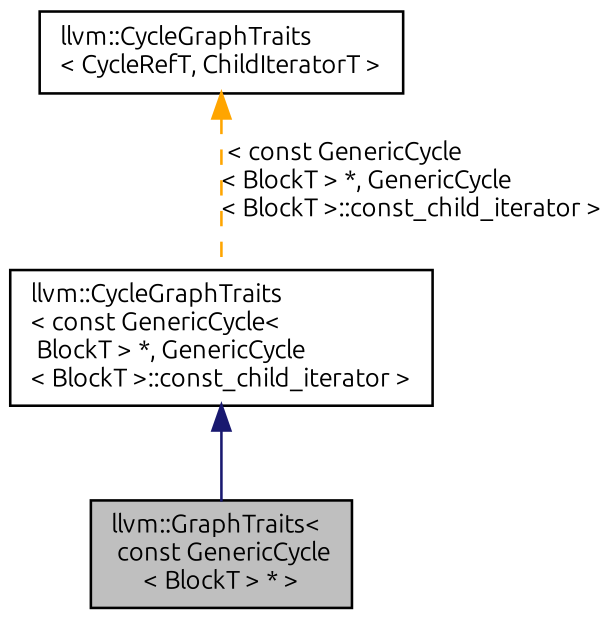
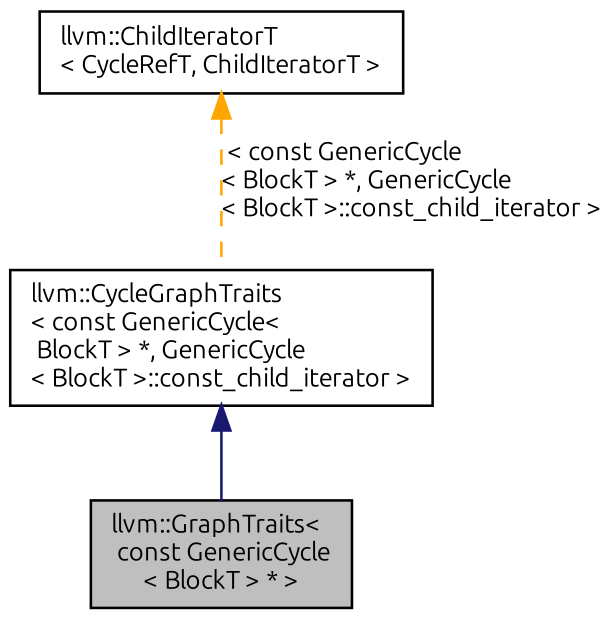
(221, 52) -> (221, 52)
